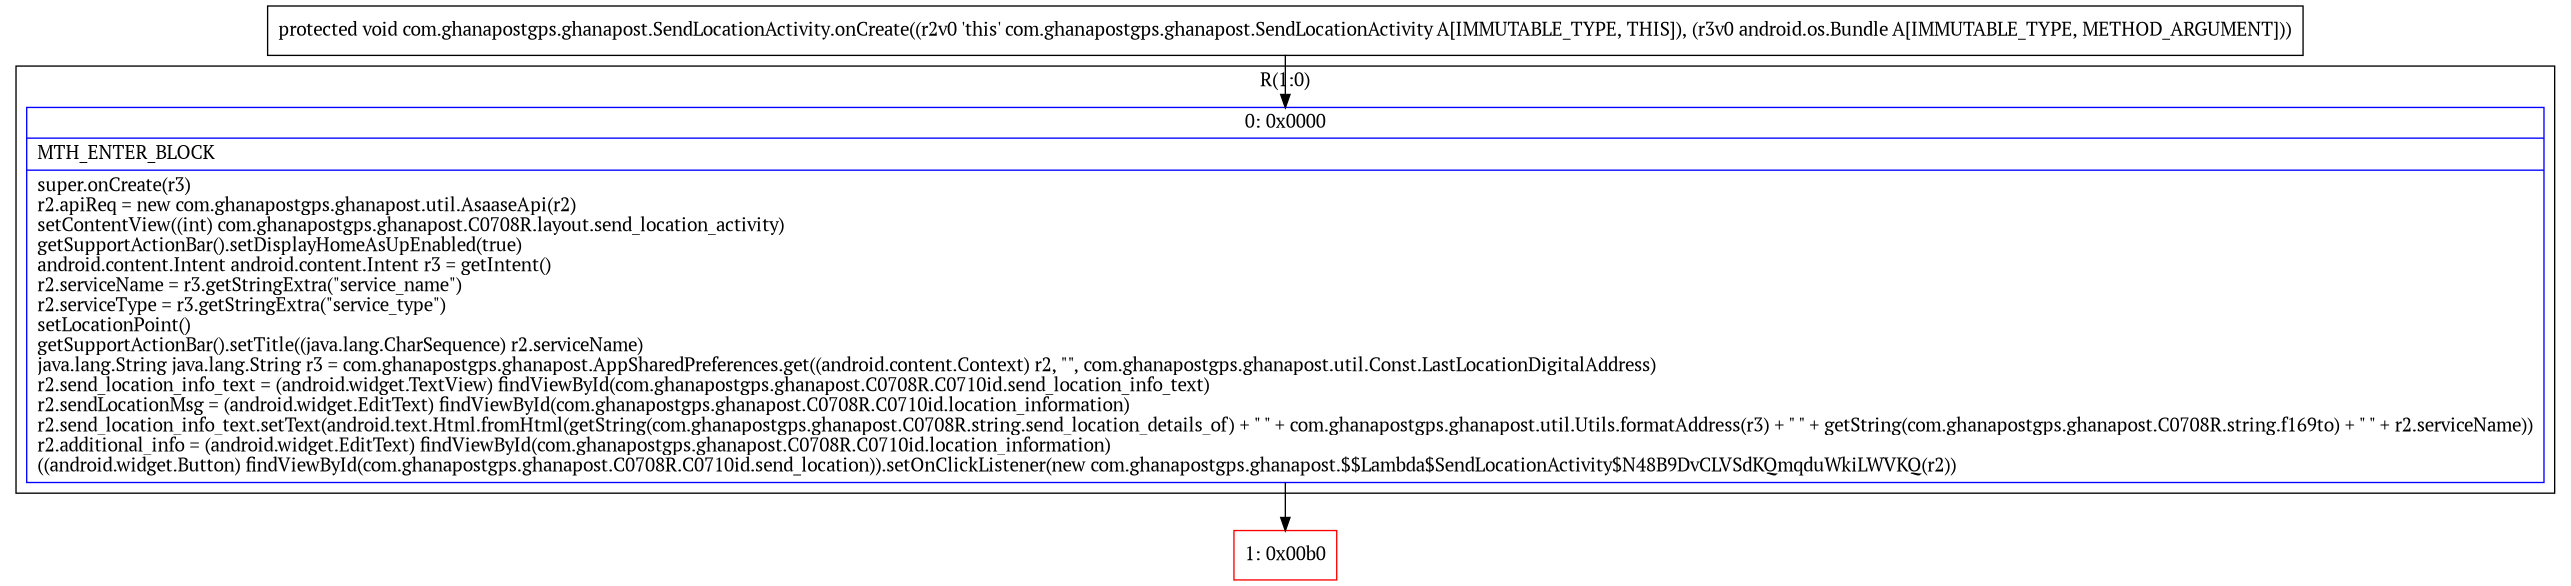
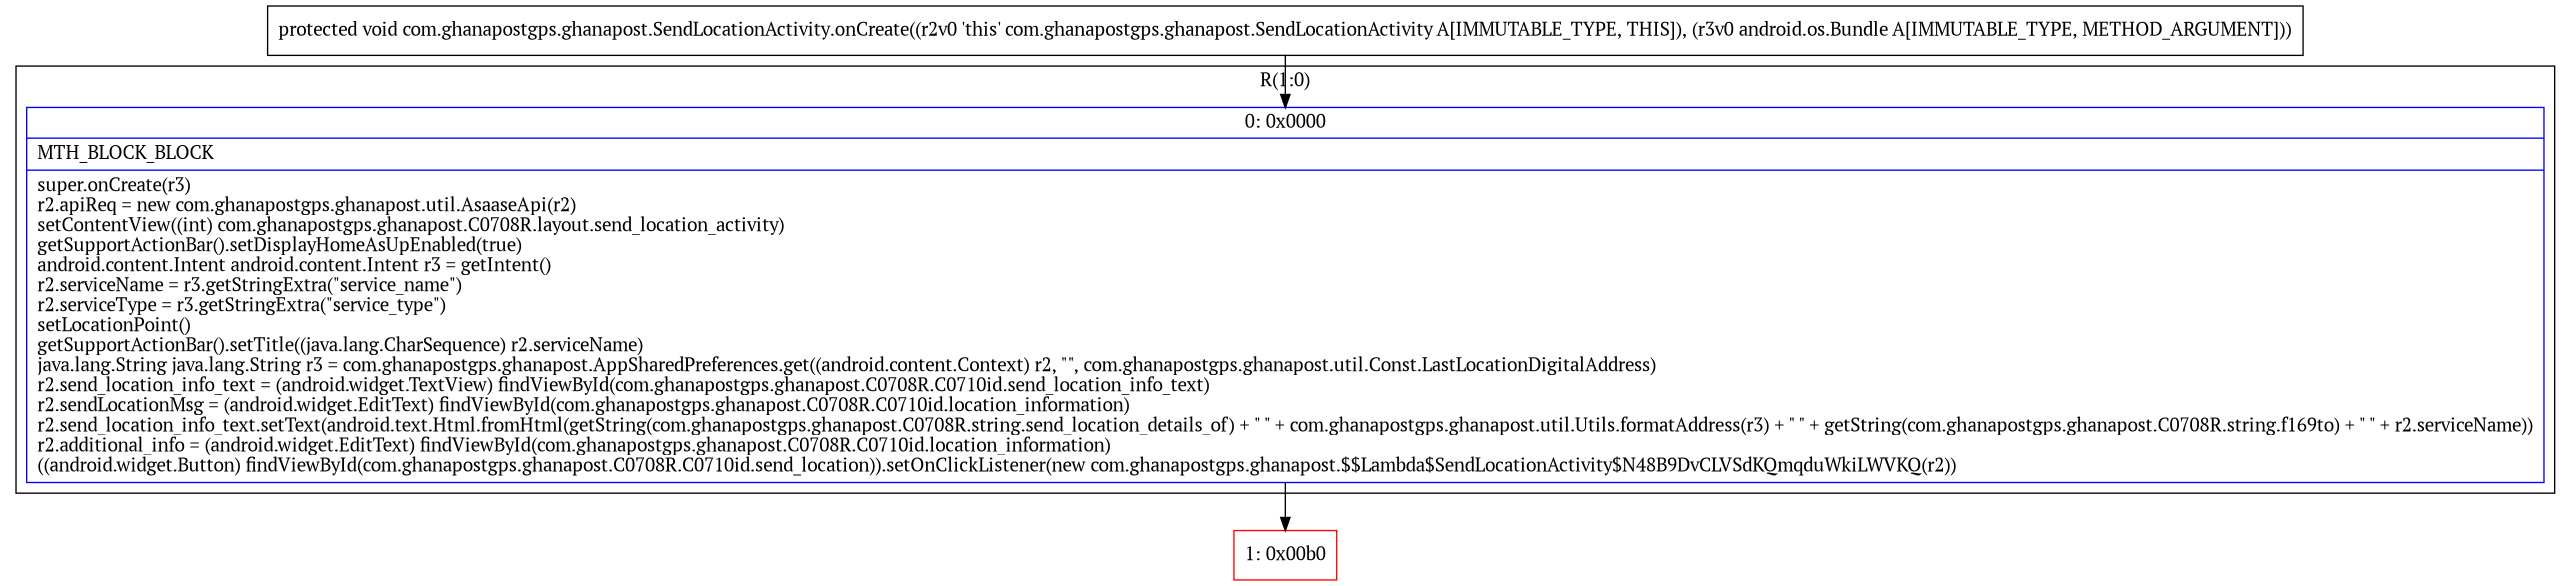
(126, 153) -> (126, 153)
